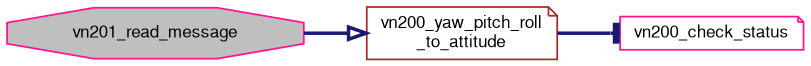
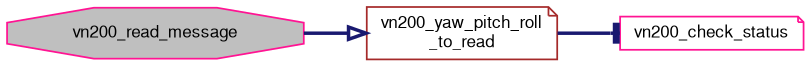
(155, 33) -> (155, 33)
(462, 33) -> (462, 33)
